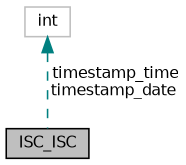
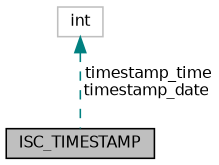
(48, 143) -> (80, 143)
